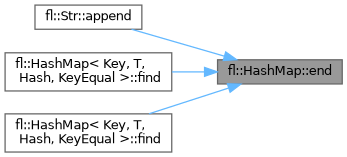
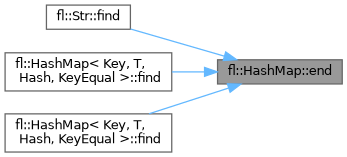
(88, 17) -> (88, 17)
